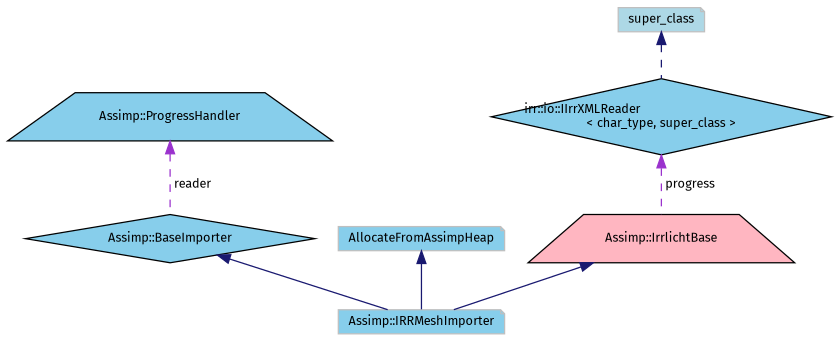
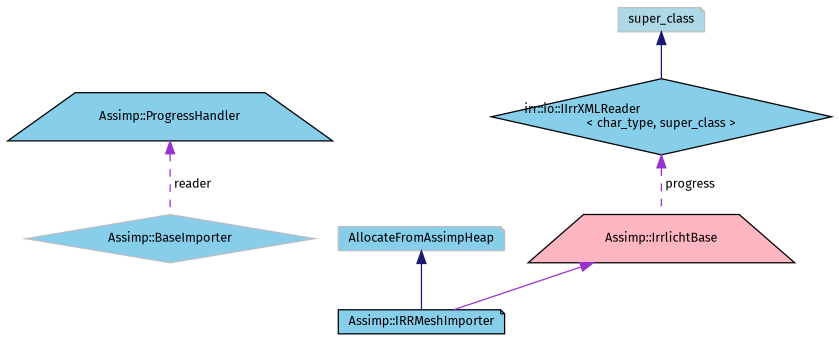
(661, 61) -> (661, 61)
(170, 239) -> (170, 239)
(309, 284) -> none
(518, 288) -> (518, 288)
(421, 322) -> (421, 322)
